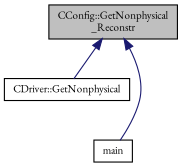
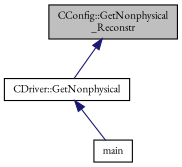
(140, 96) -> (94, 125)
